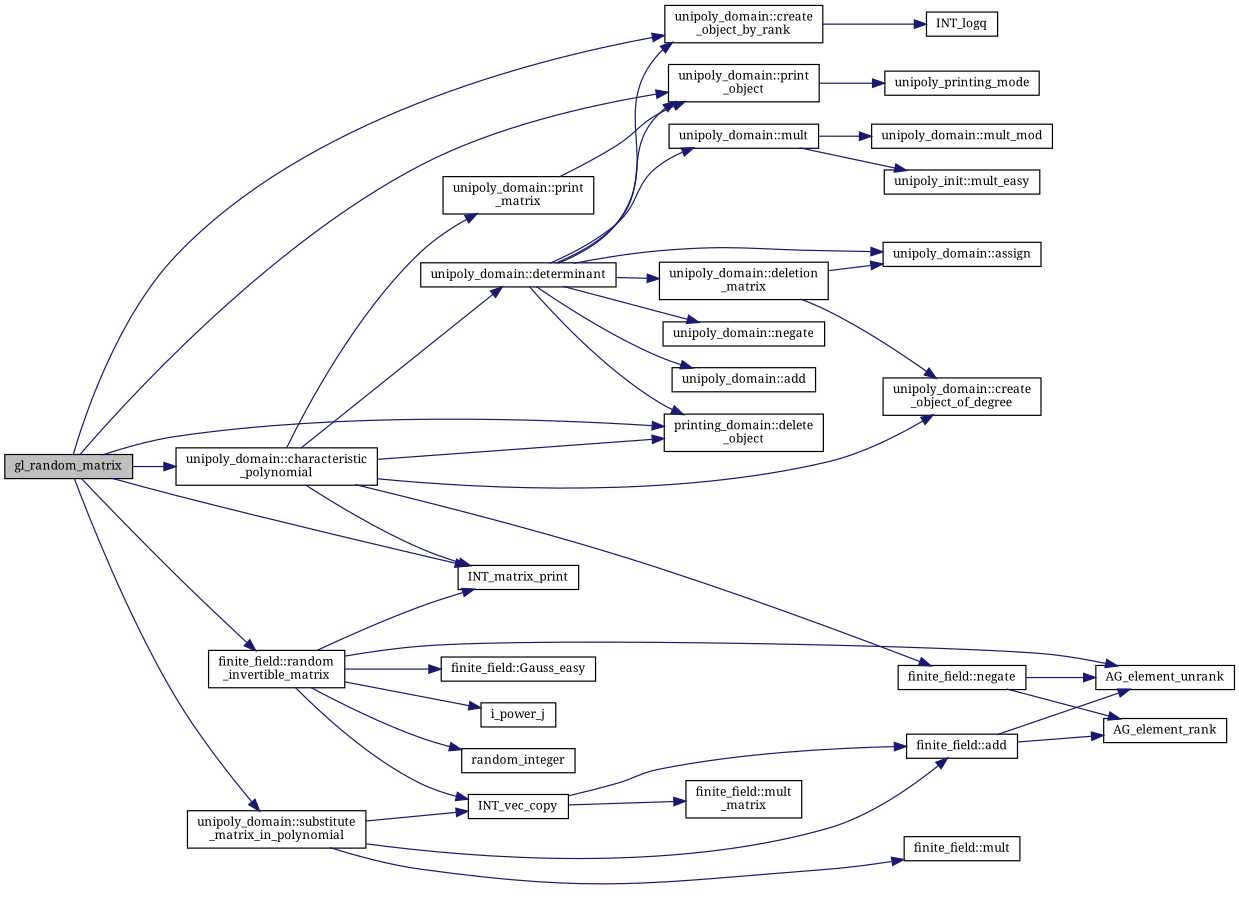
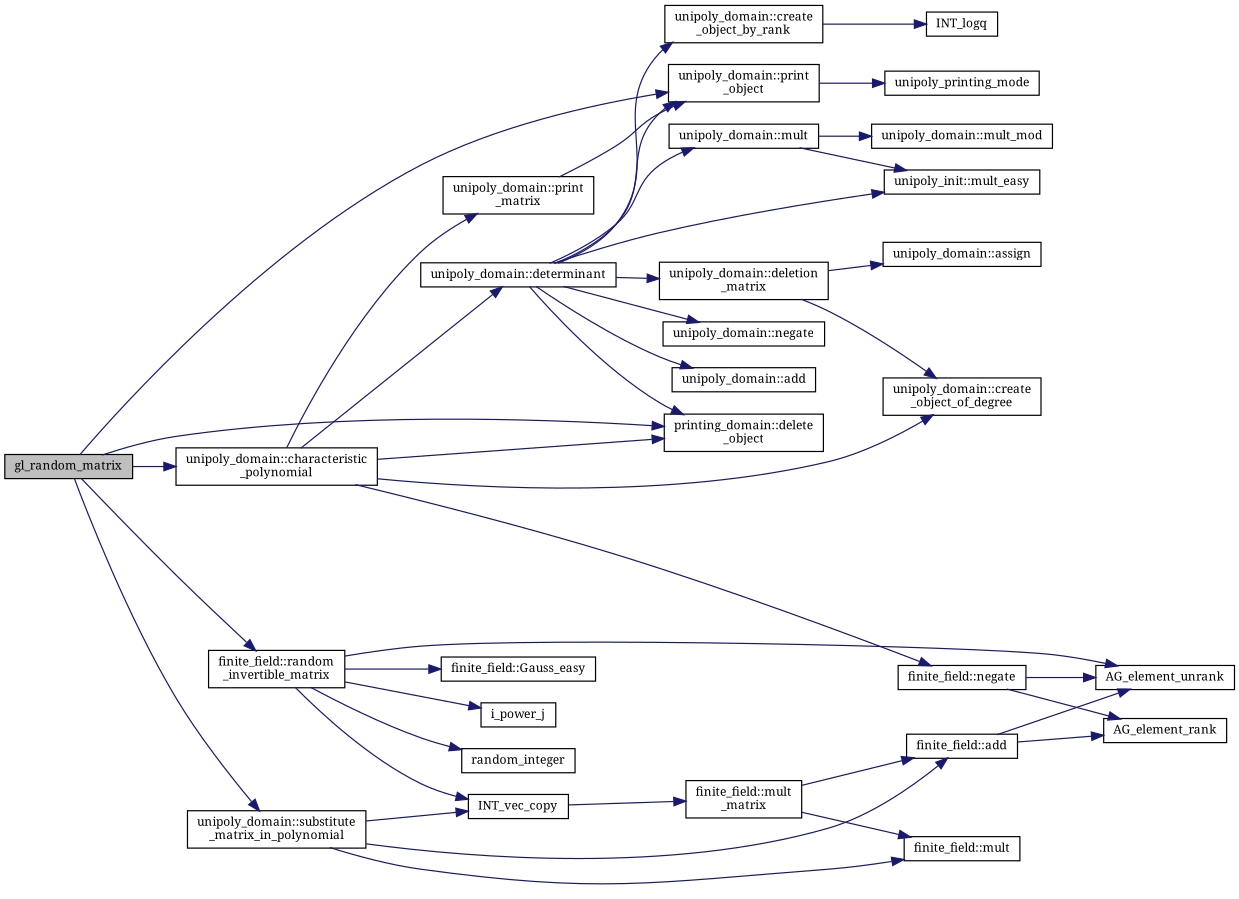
(296, 162) -> none
(722, 248) -> (711, 221)
(518, 577) -> none
(729, 758) -> (852, 773)
none -> (858, 825)
